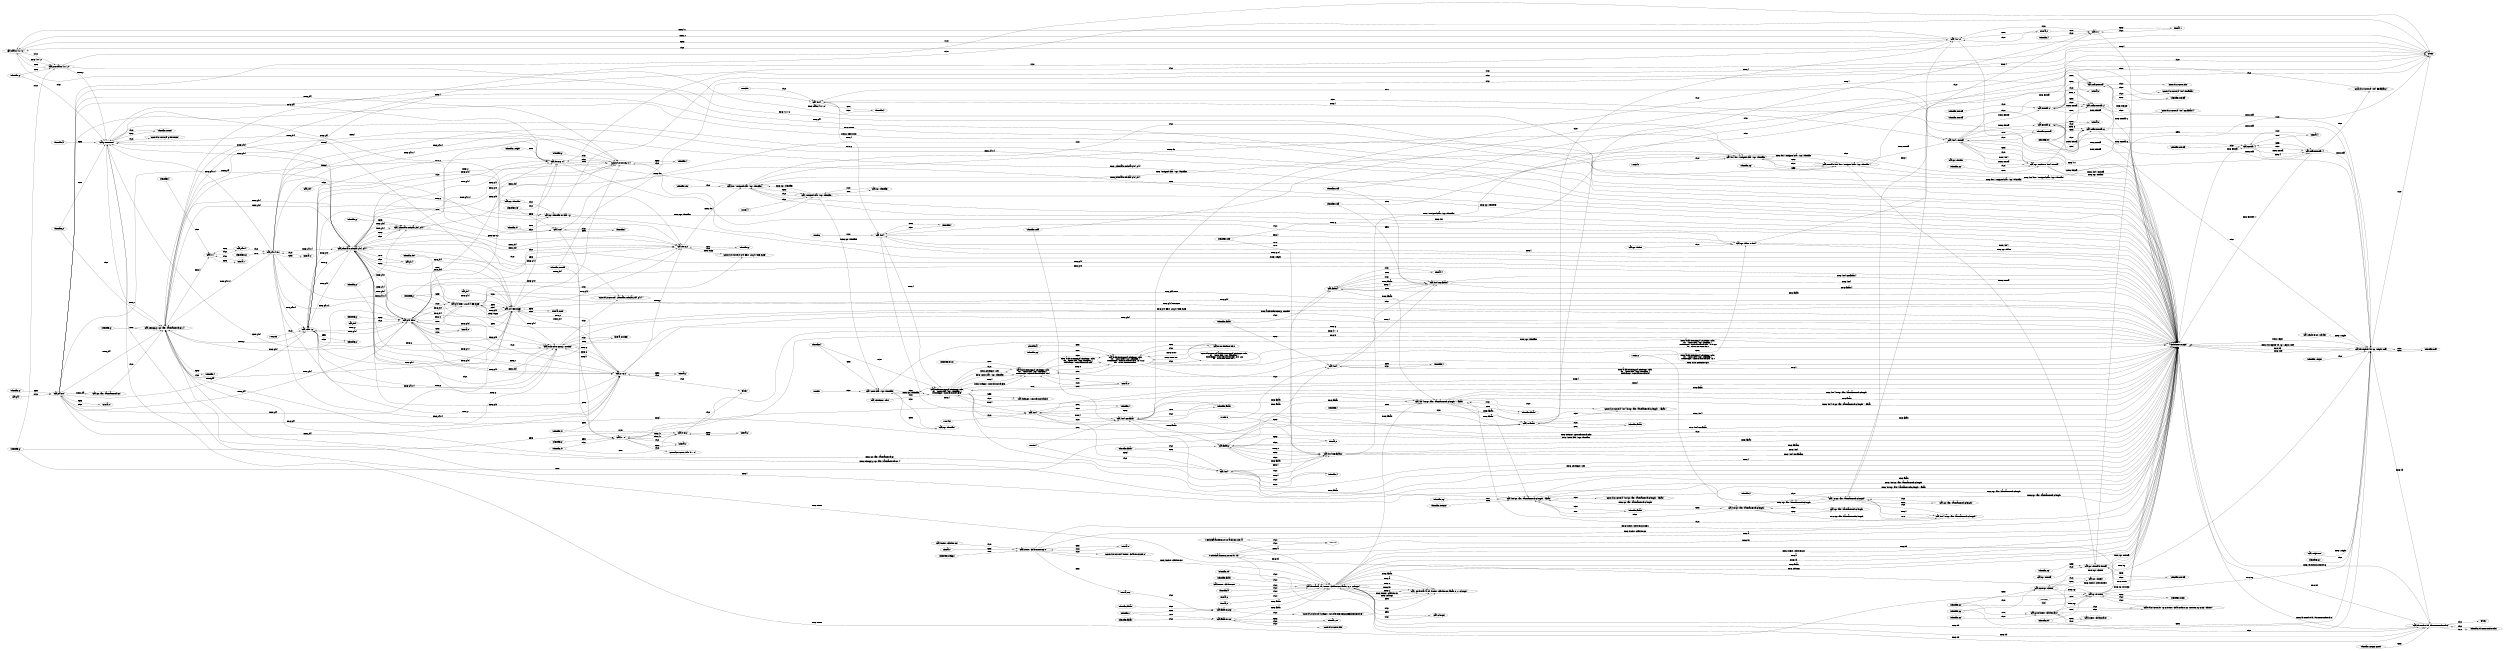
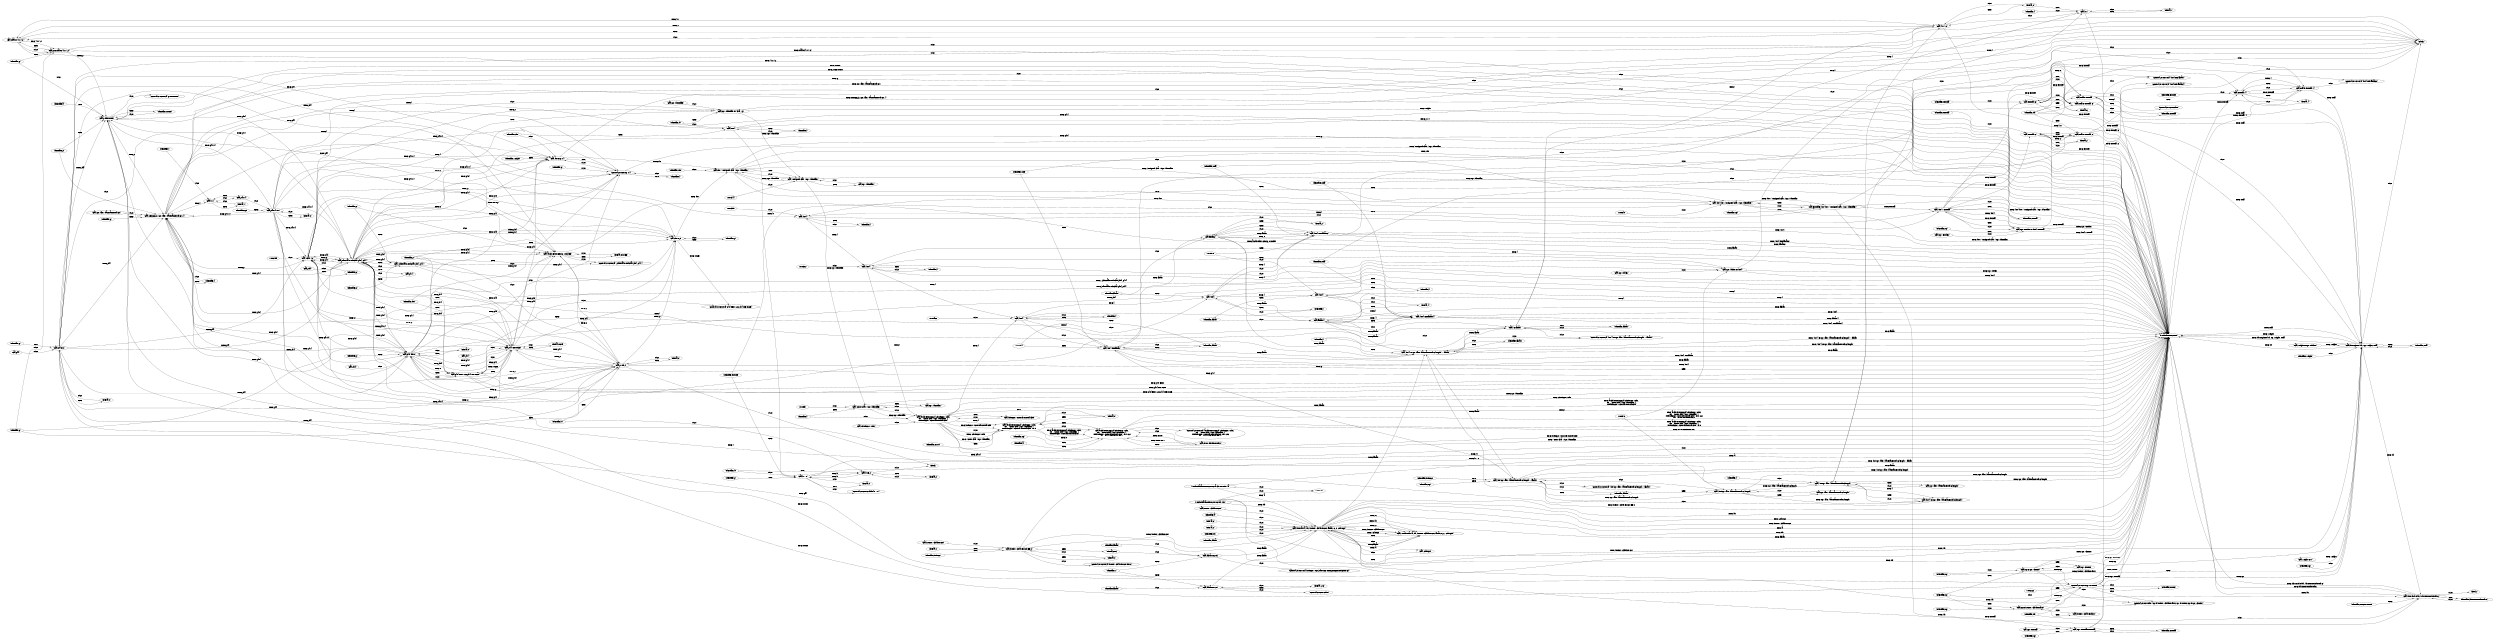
(1378, 254) -> (1526, 120)
(76, 394) -> (72, 214)
(2095, 594) -> (2084, 585)
